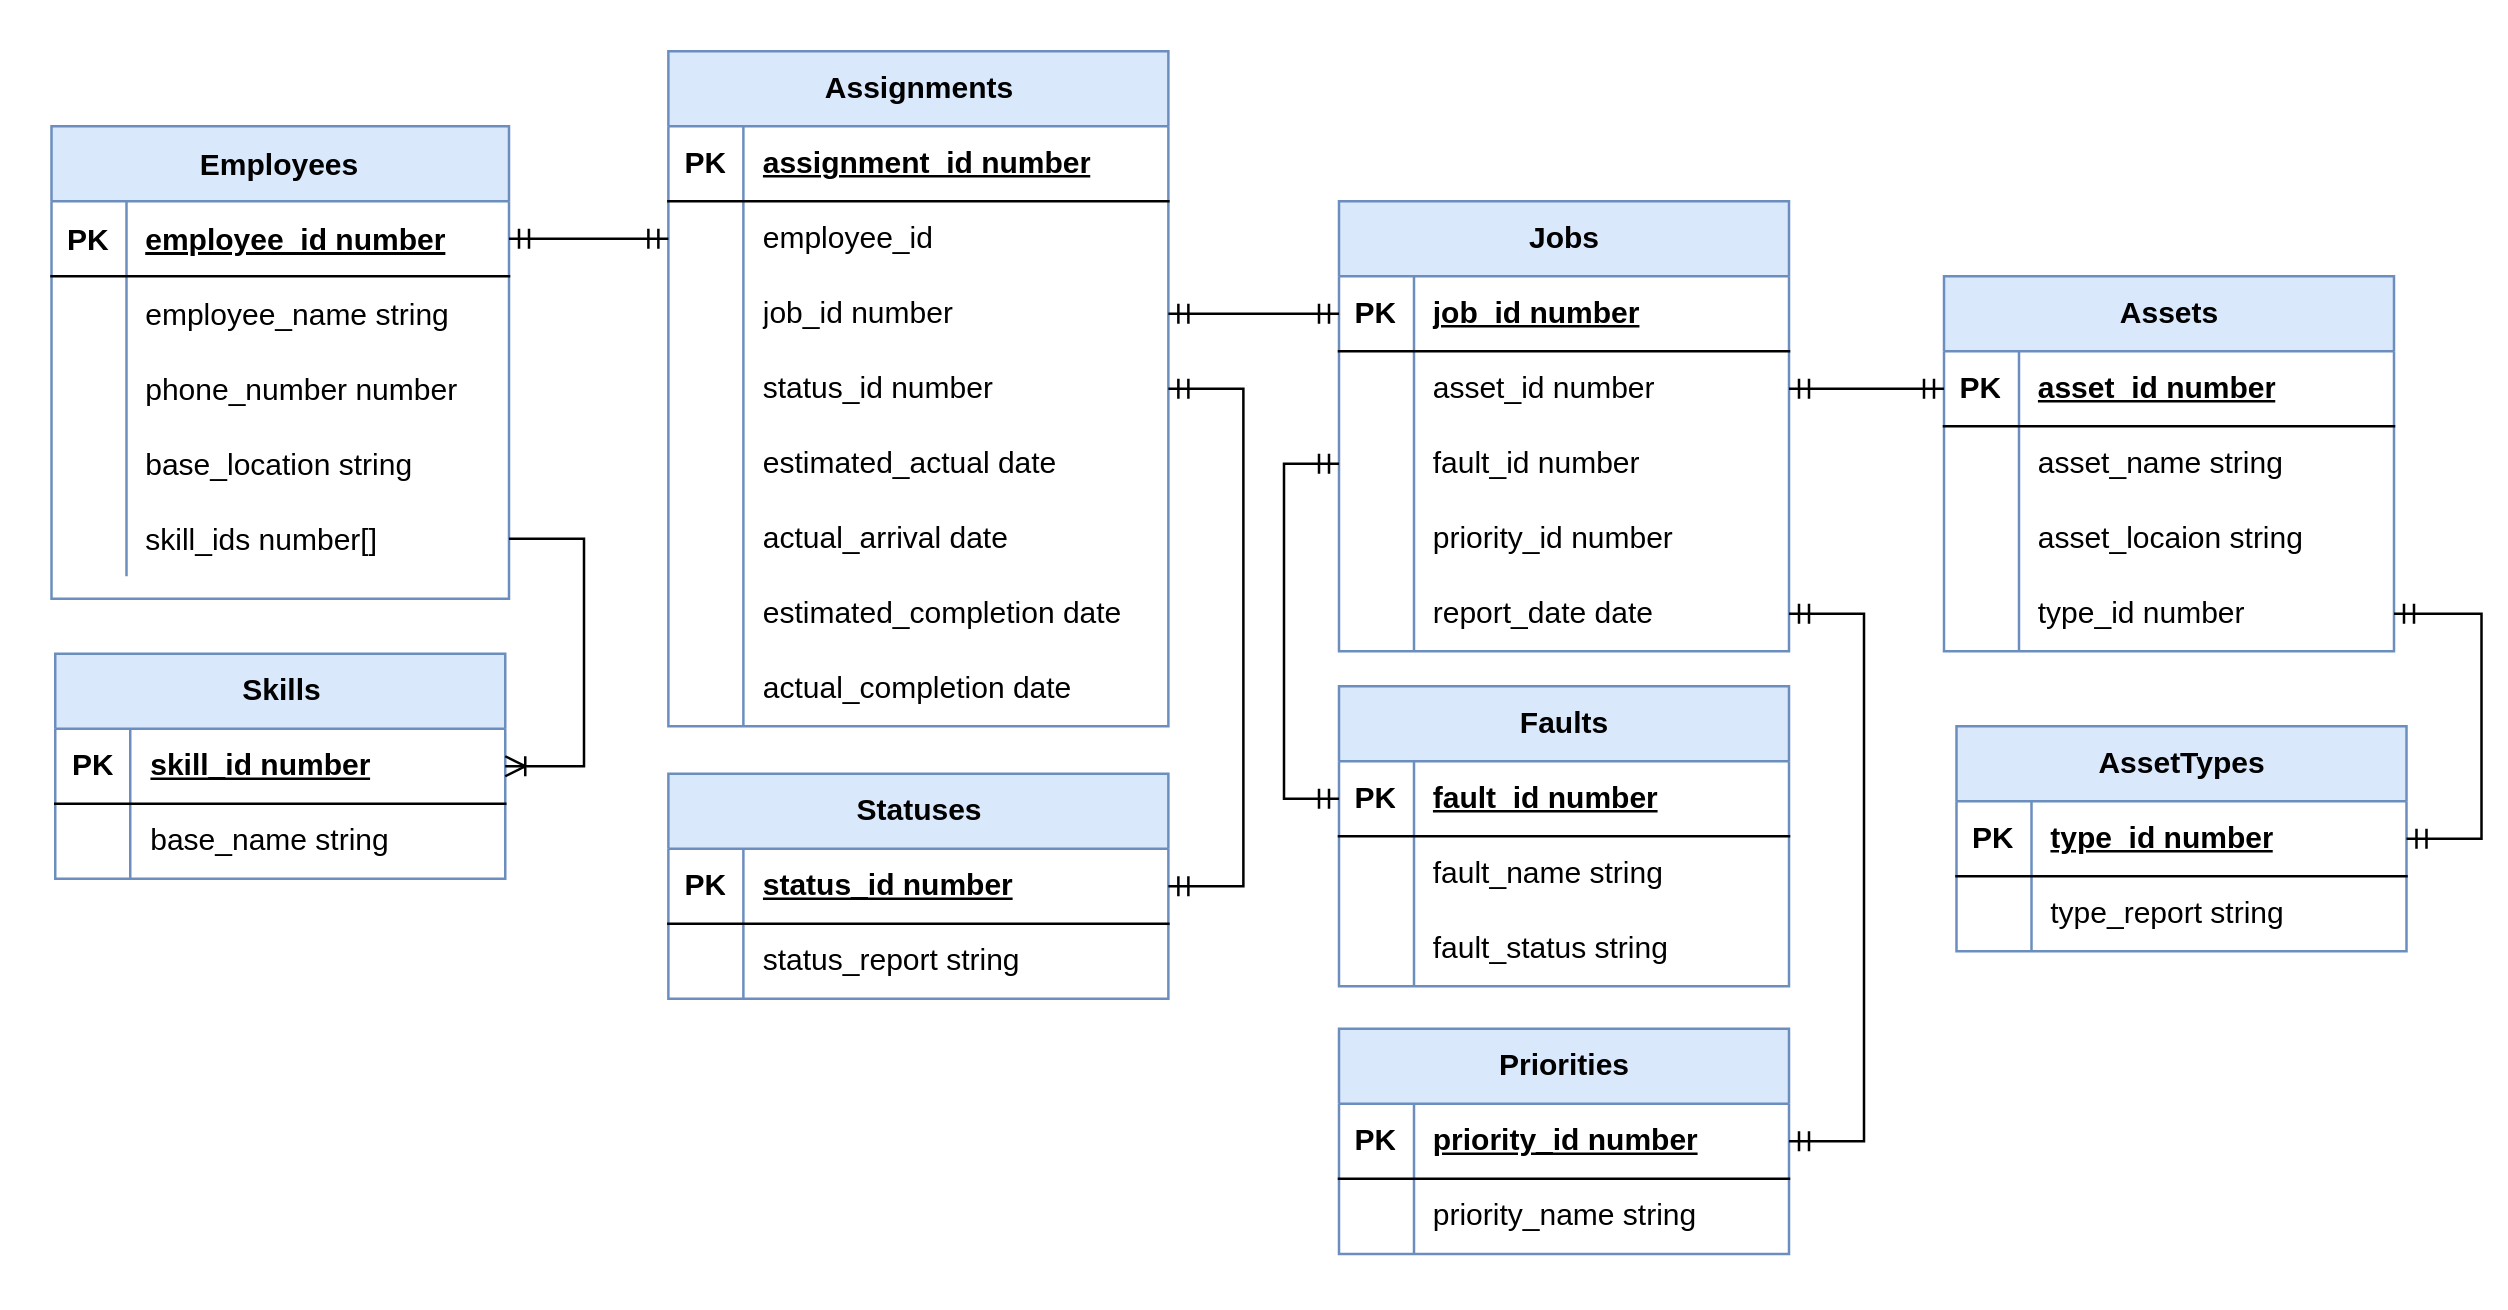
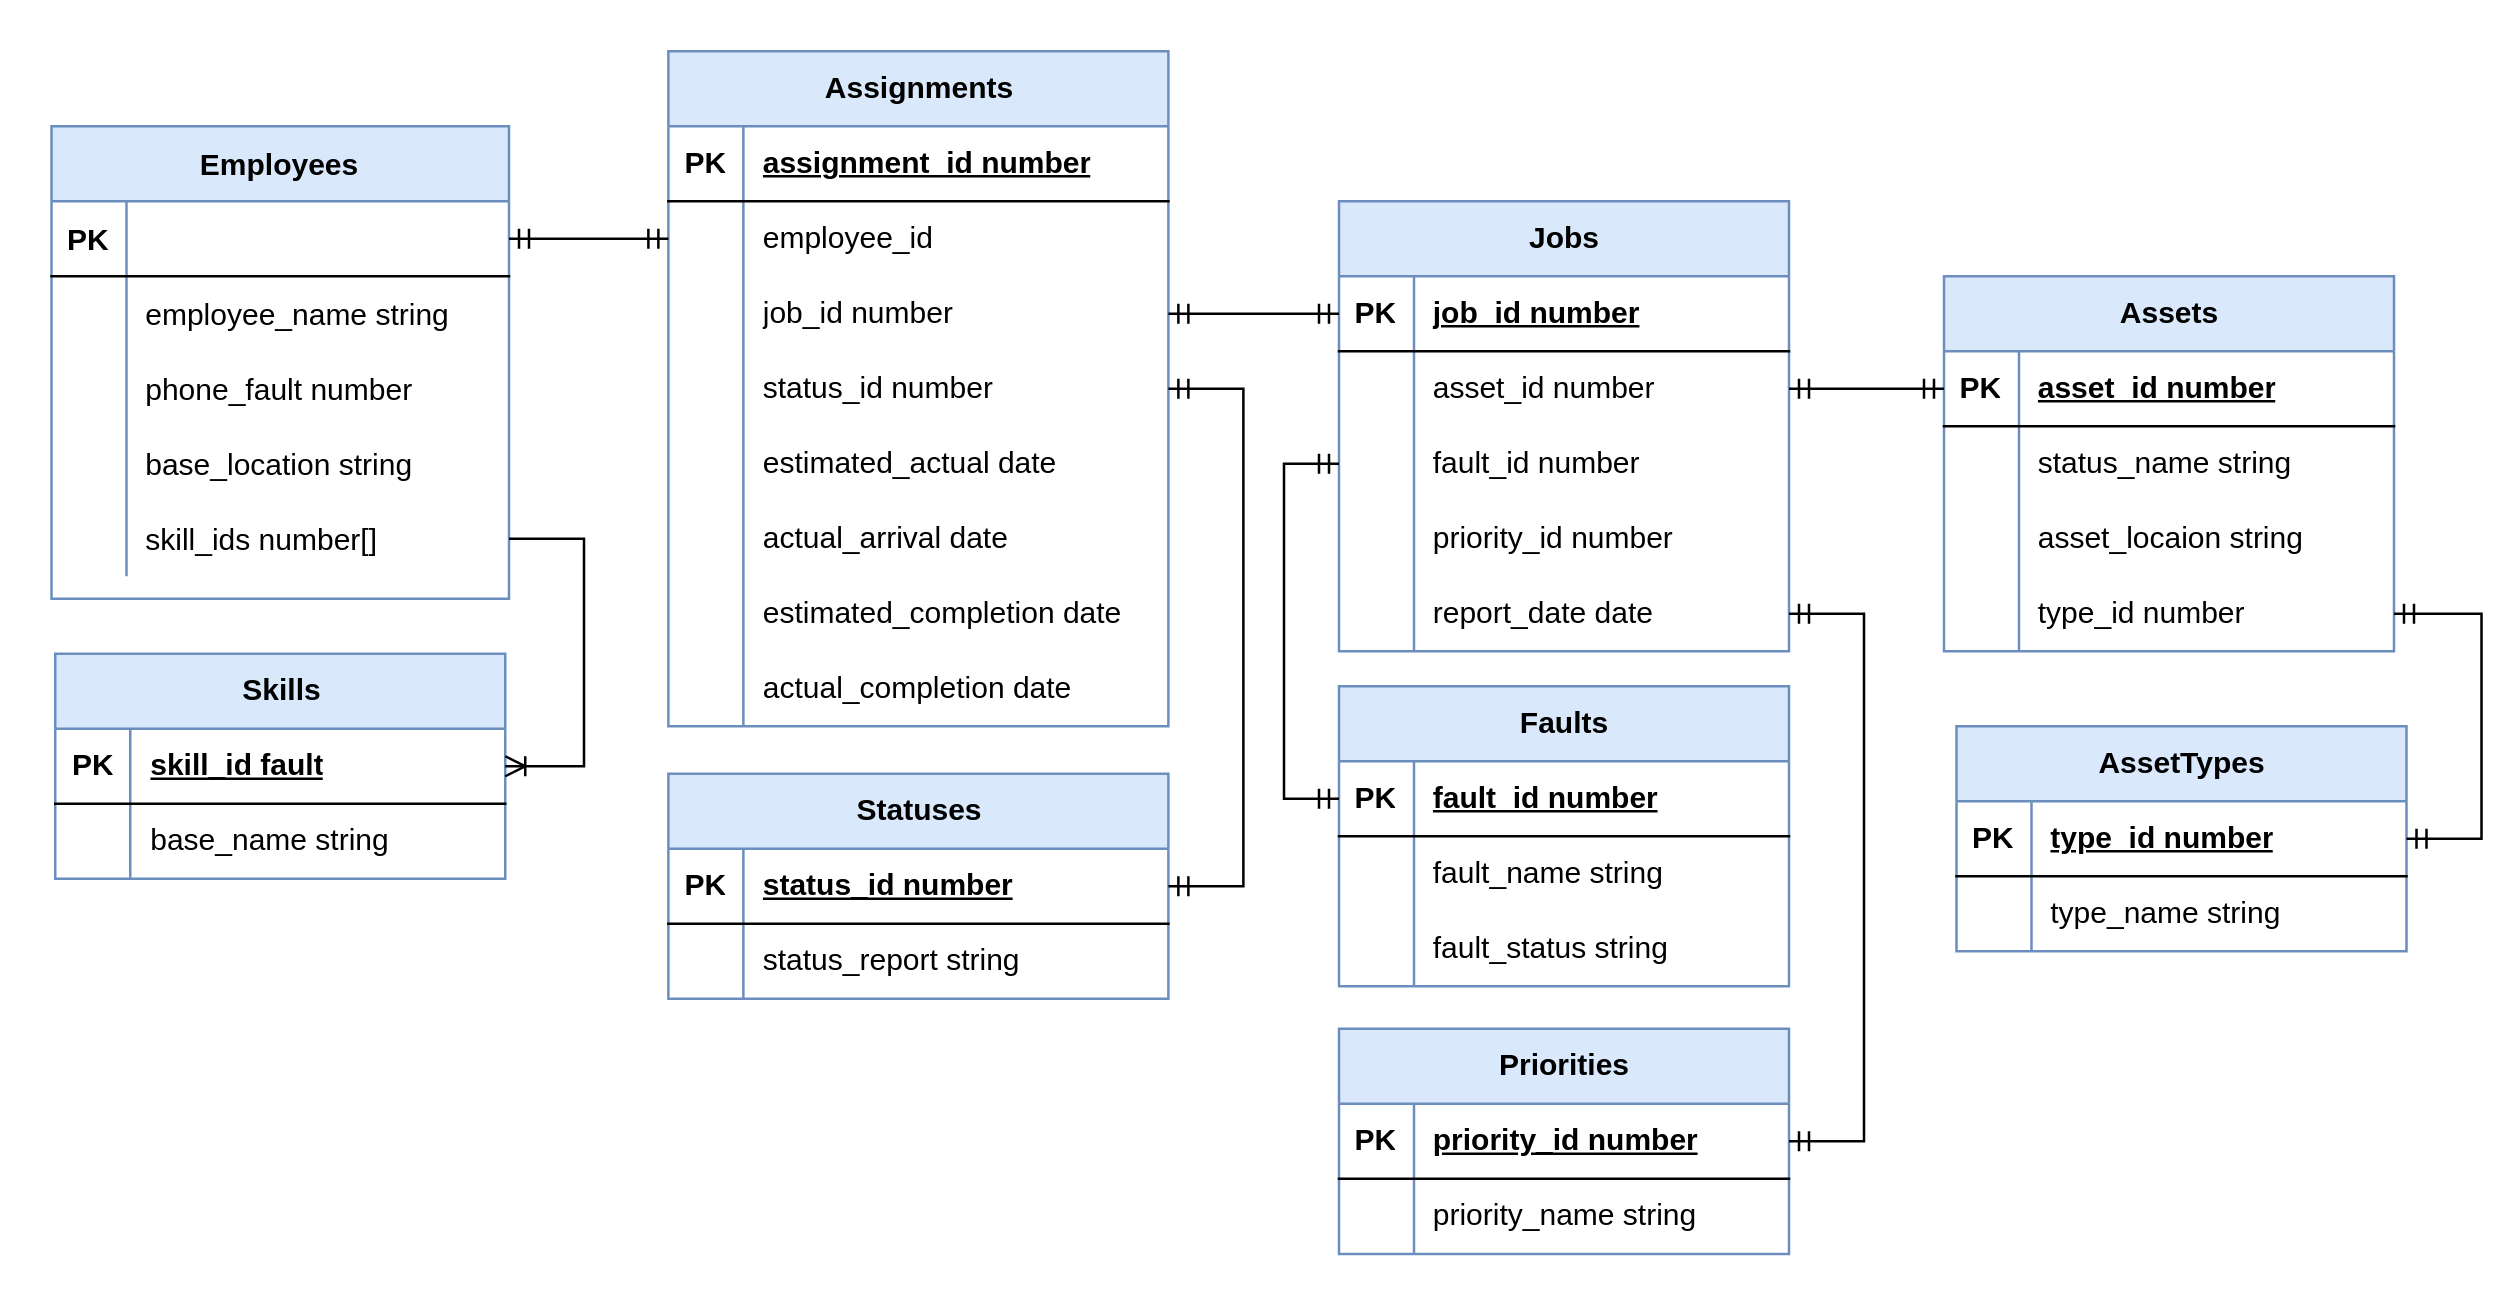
(318, 239) -> none
(301, 390) -> (288, 390)
(2174, 464) -> (2182, 464)
(258, 766) -> (245, 766)
(2195, 914) -> (2178, 914)
